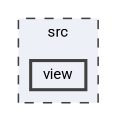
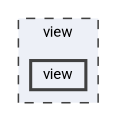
(58, 33) -> (58, 33)
